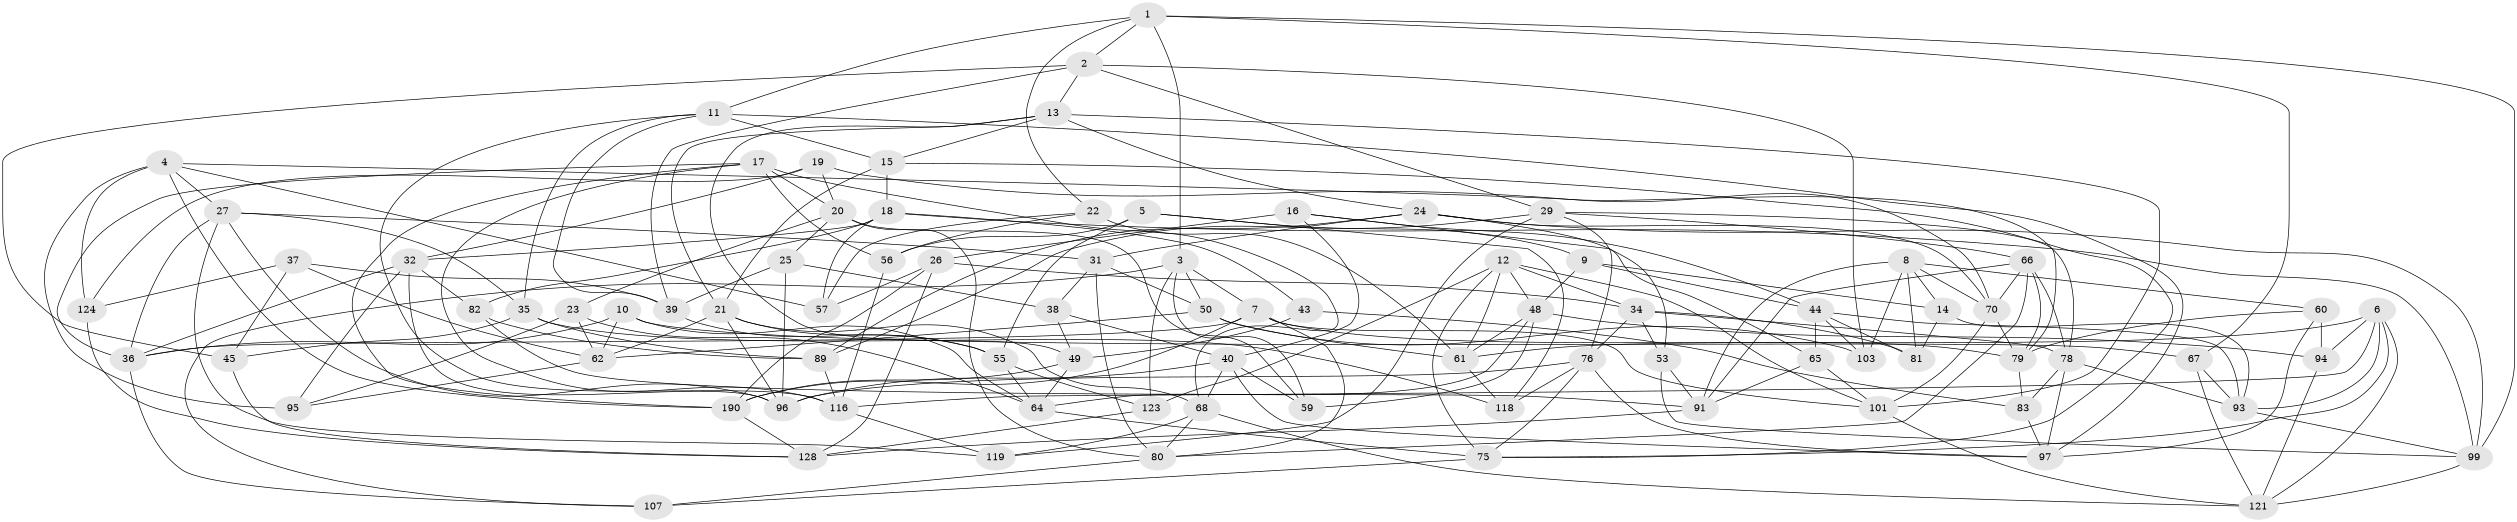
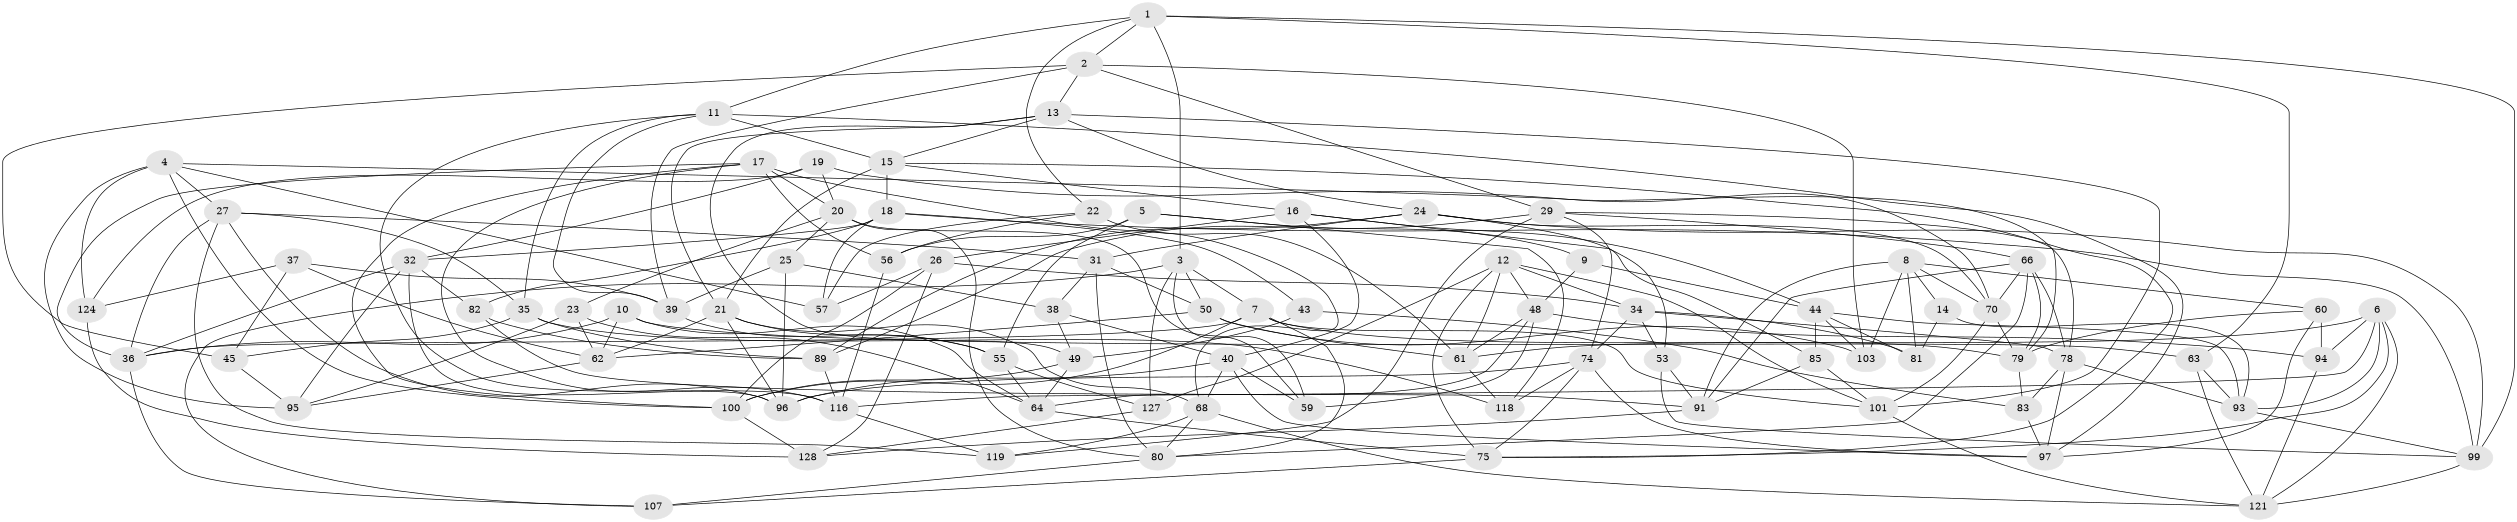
none -> (1108, 189)
(1772, 287) -> none
(1587, 359) -> (1587, 359)
(1816, 359) -> (1816, 359)
(2194, 359) -> (2194, 359)
(731, 409) -> (731, 409)
(1151, 409) -> (1151, 409)
(497, 448) -> (261, 384)
